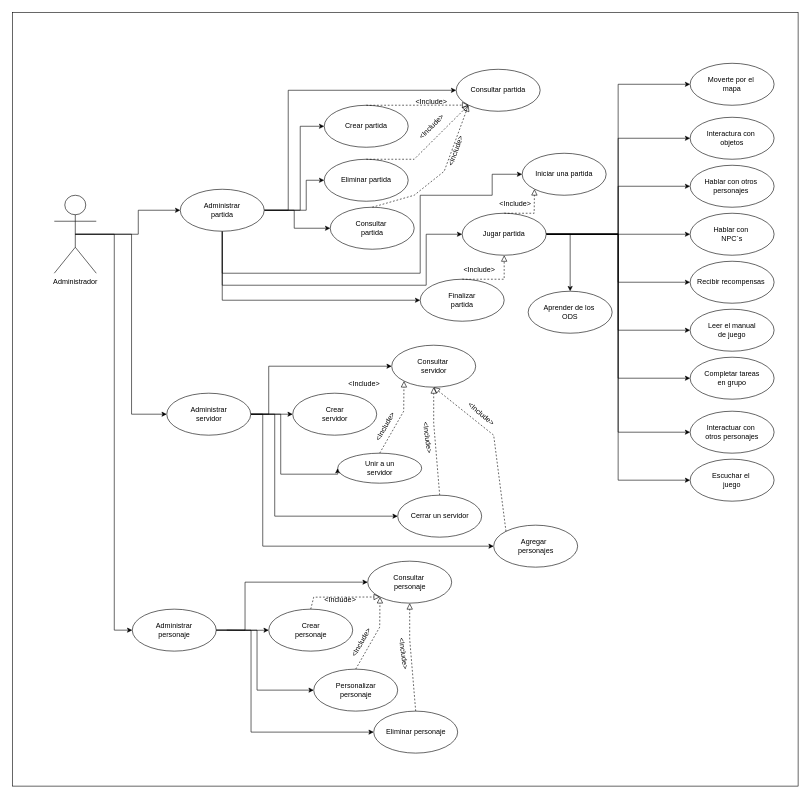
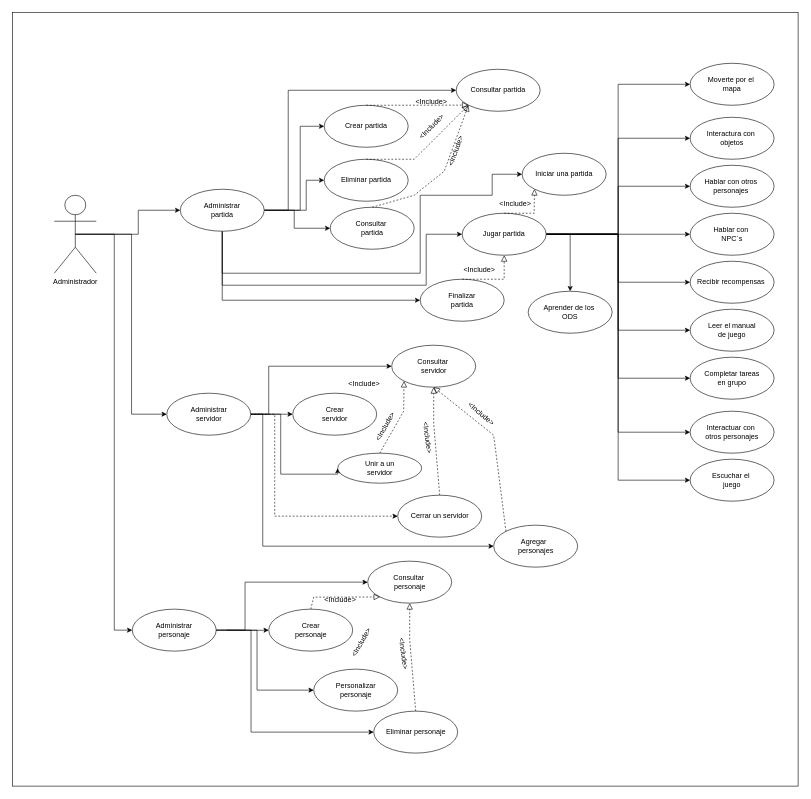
(284, 516) -> (284, 516)
(374, 637) -> none
